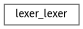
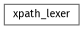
(42, 15) -> (42, 15)
